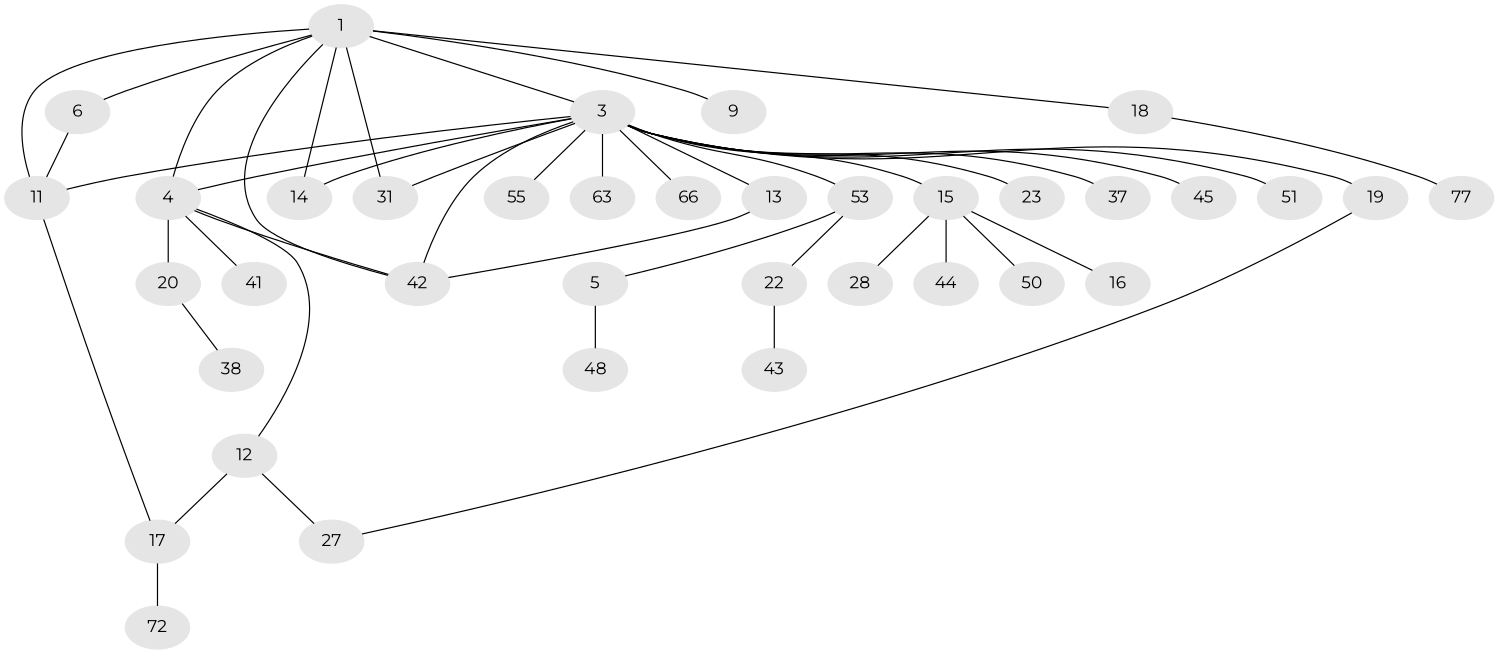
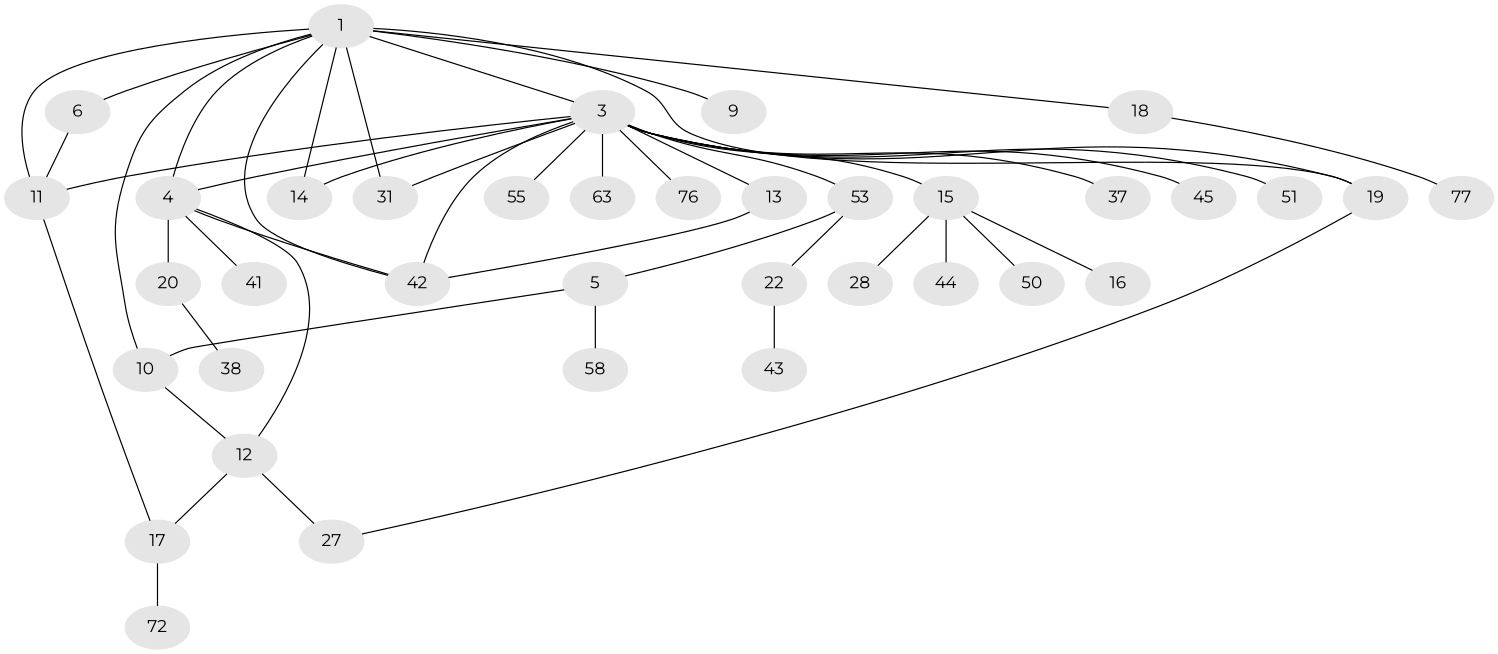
none -> (950, 163)
(688, 198) -> (688, 198)
(1032, 198) -> none
none -> (146, 370)
(595, 370) -> (595, 370)
